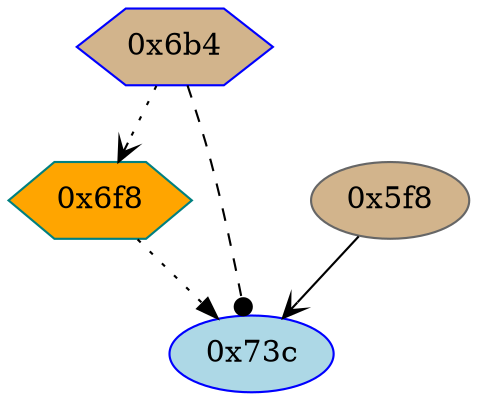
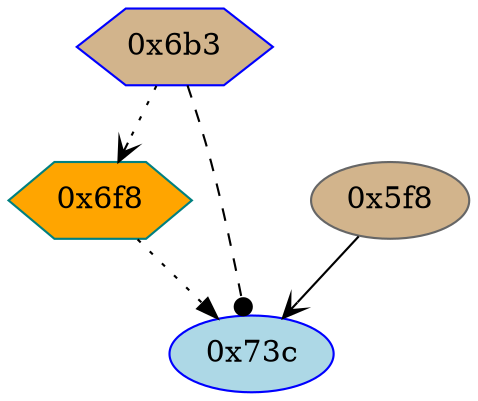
(175, 47) -> (175, 47)
